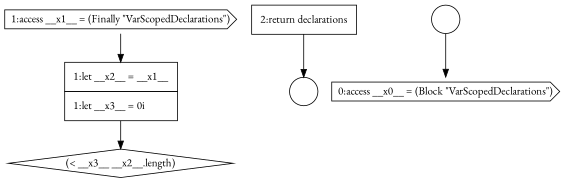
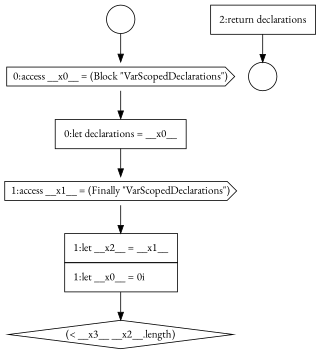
(109, 106) -> (109, 277)
none -> (121, 134)
